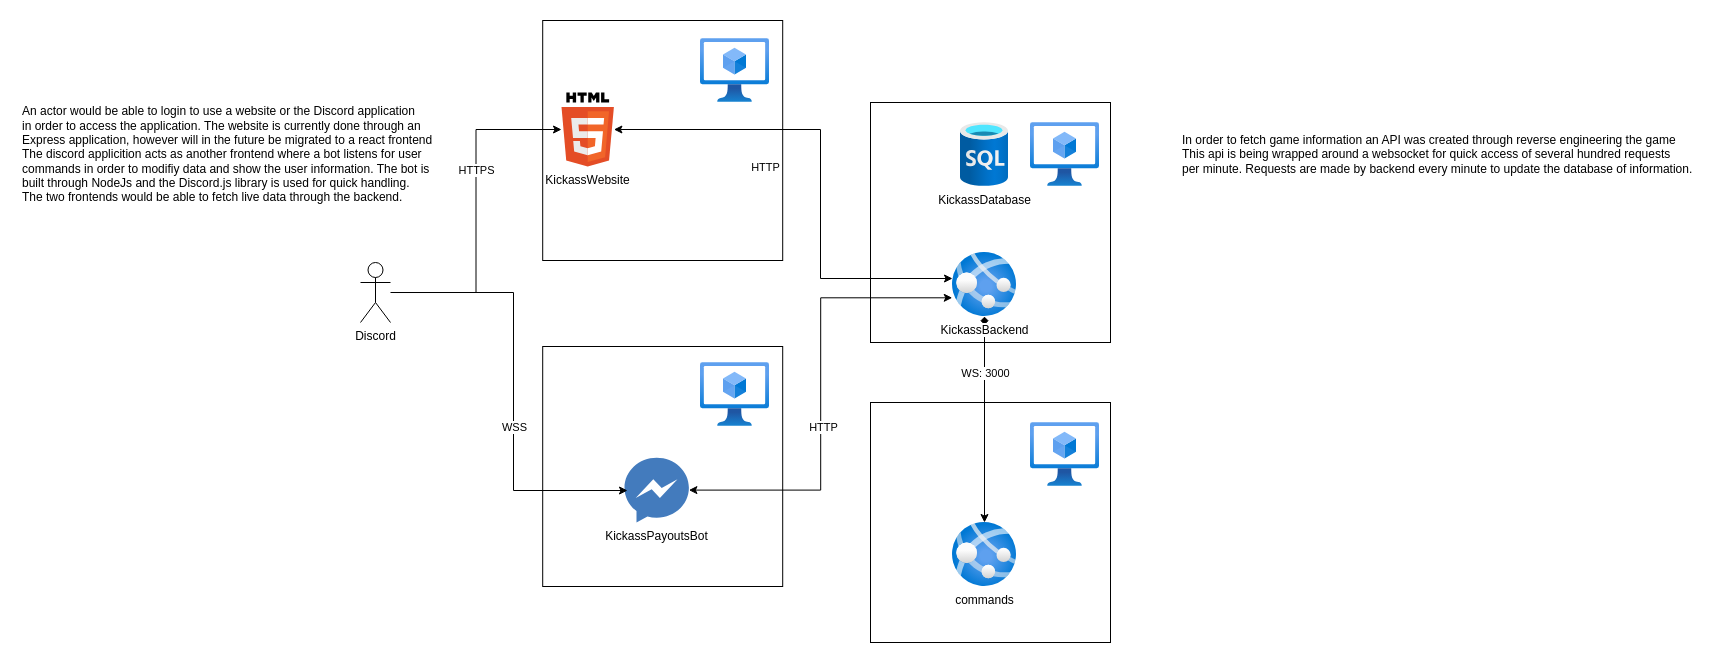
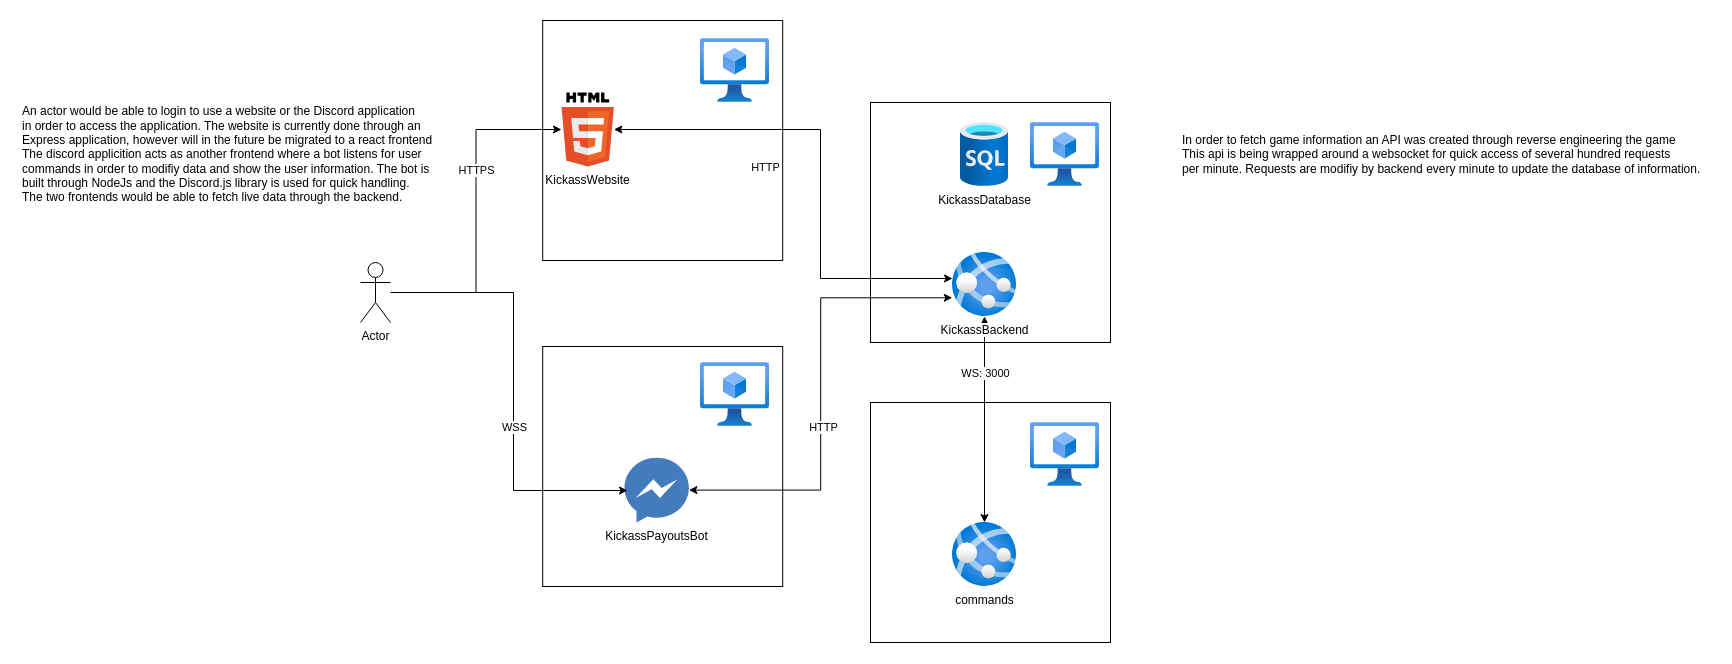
(1460, 155) -> (1467, 155)
(985, 324) -> (985, 324)
(376, 337) -> (376, 337)
